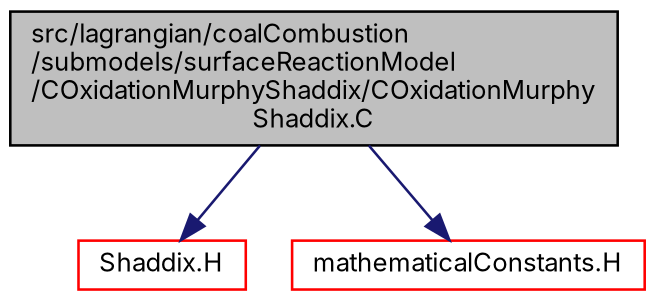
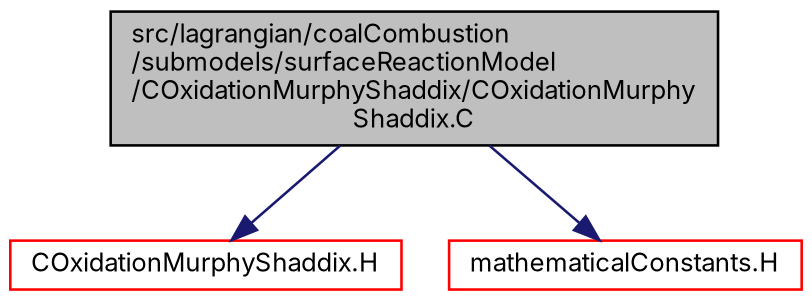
(162, 265) -> (206, 265)
